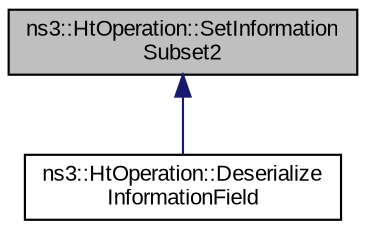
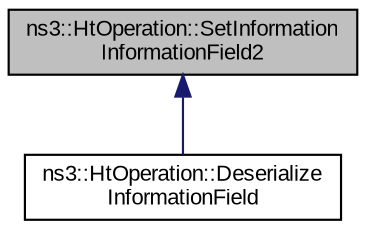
(183, 42) -> (183, 42)
